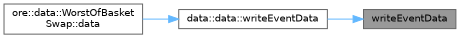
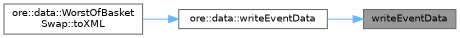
(73, 19) -> (73, 19)
(253, 19) -> (253, 19)
